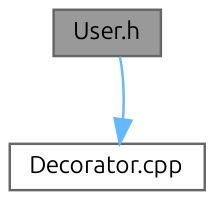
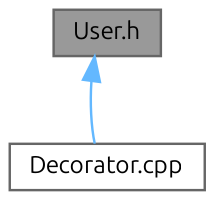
(123, 88) -> (91, 113)
